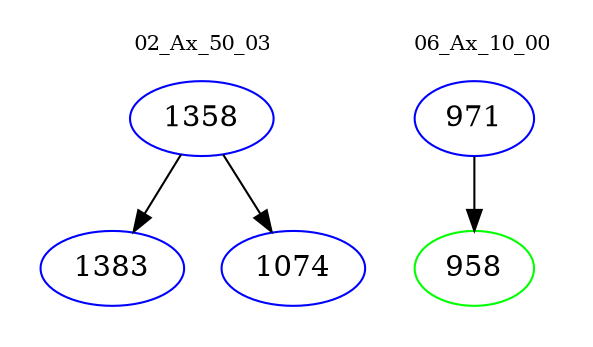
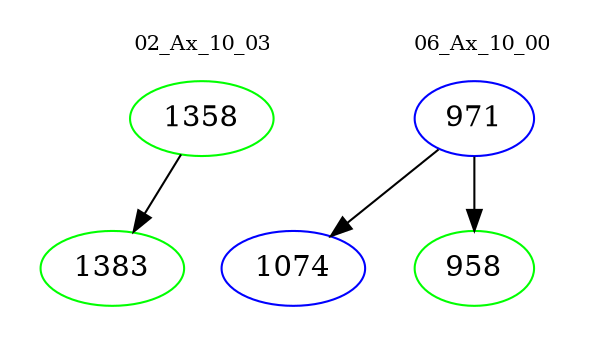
(203, 45) -> (203, 45)
(202, 119) -> (202, 119)
(242, 184) -> (411, 171)
(112, 268) -> (112, 268)
